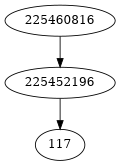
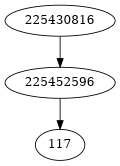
(60, 21) -> (60, 21)
(60, 83) -> (60, 83)
